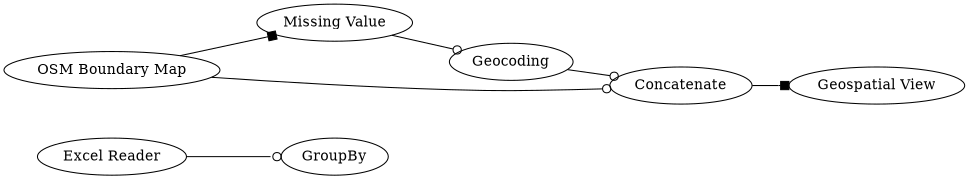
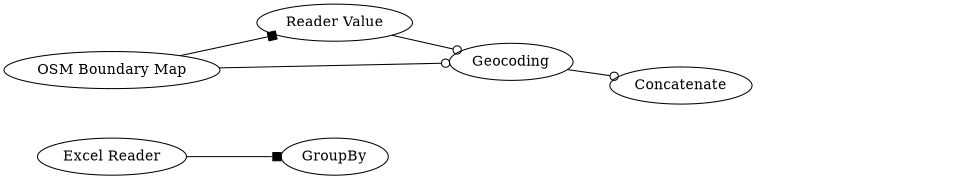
(335, 23) -> (335, 23)
(877, 86) -> none
(407, 88) -> (330, 66)
(228, 157) -> (228, 157)
